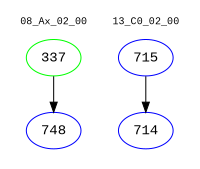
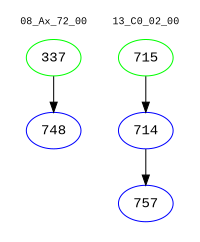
(54, 22) -> (54, 22)
(146, 58) -> (146, 58)
none -> (146, 204)
